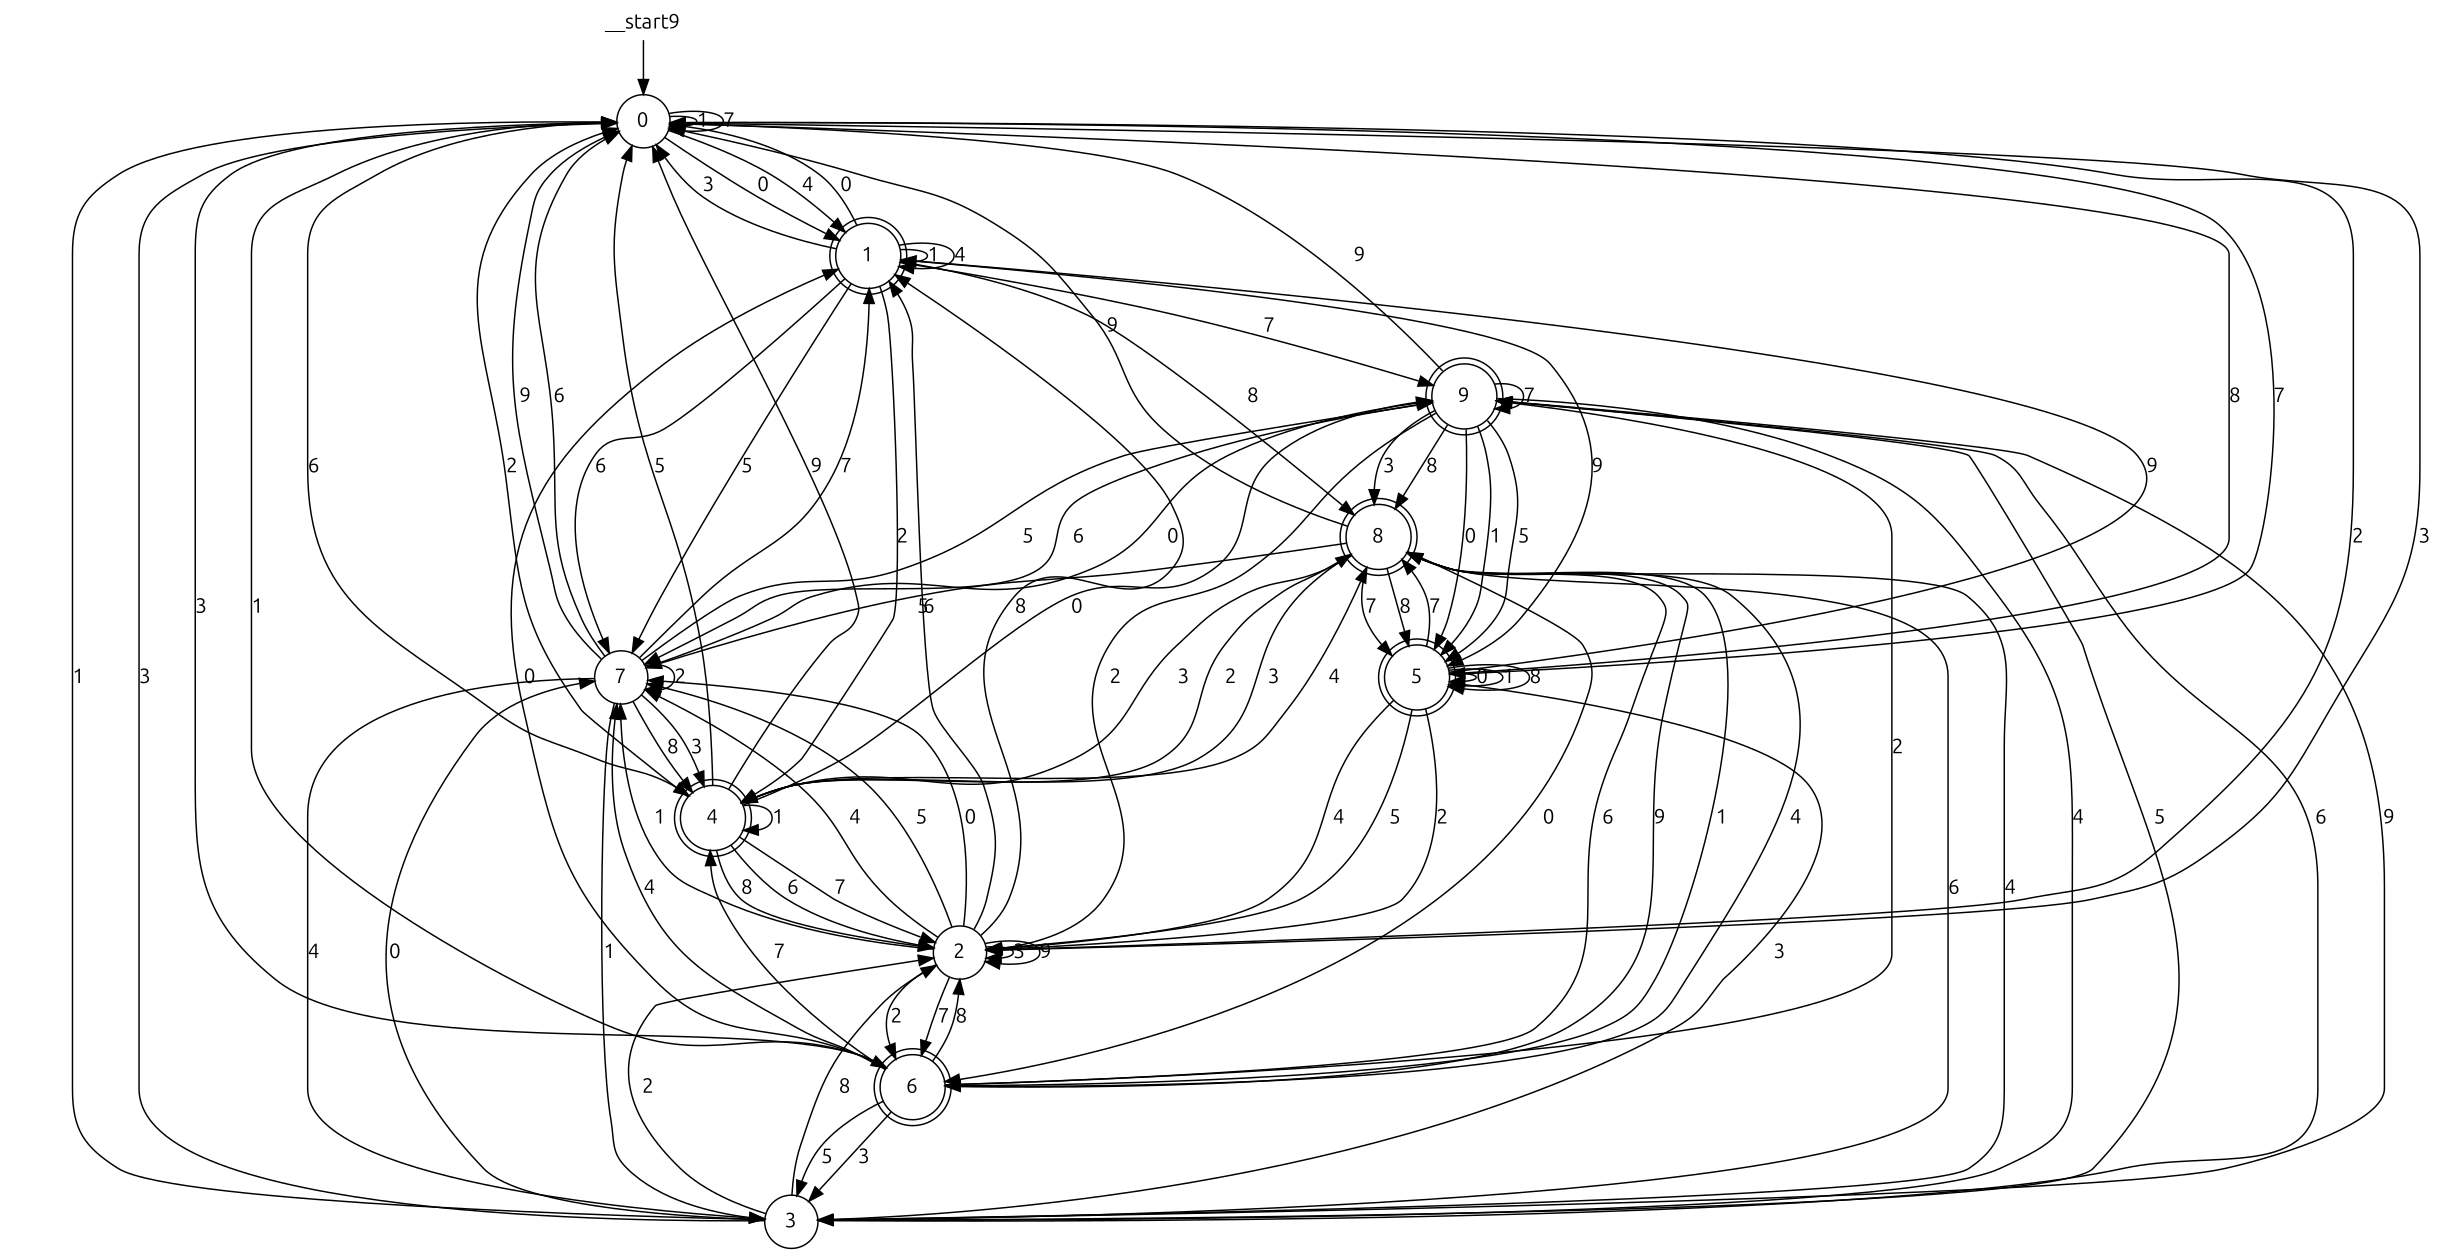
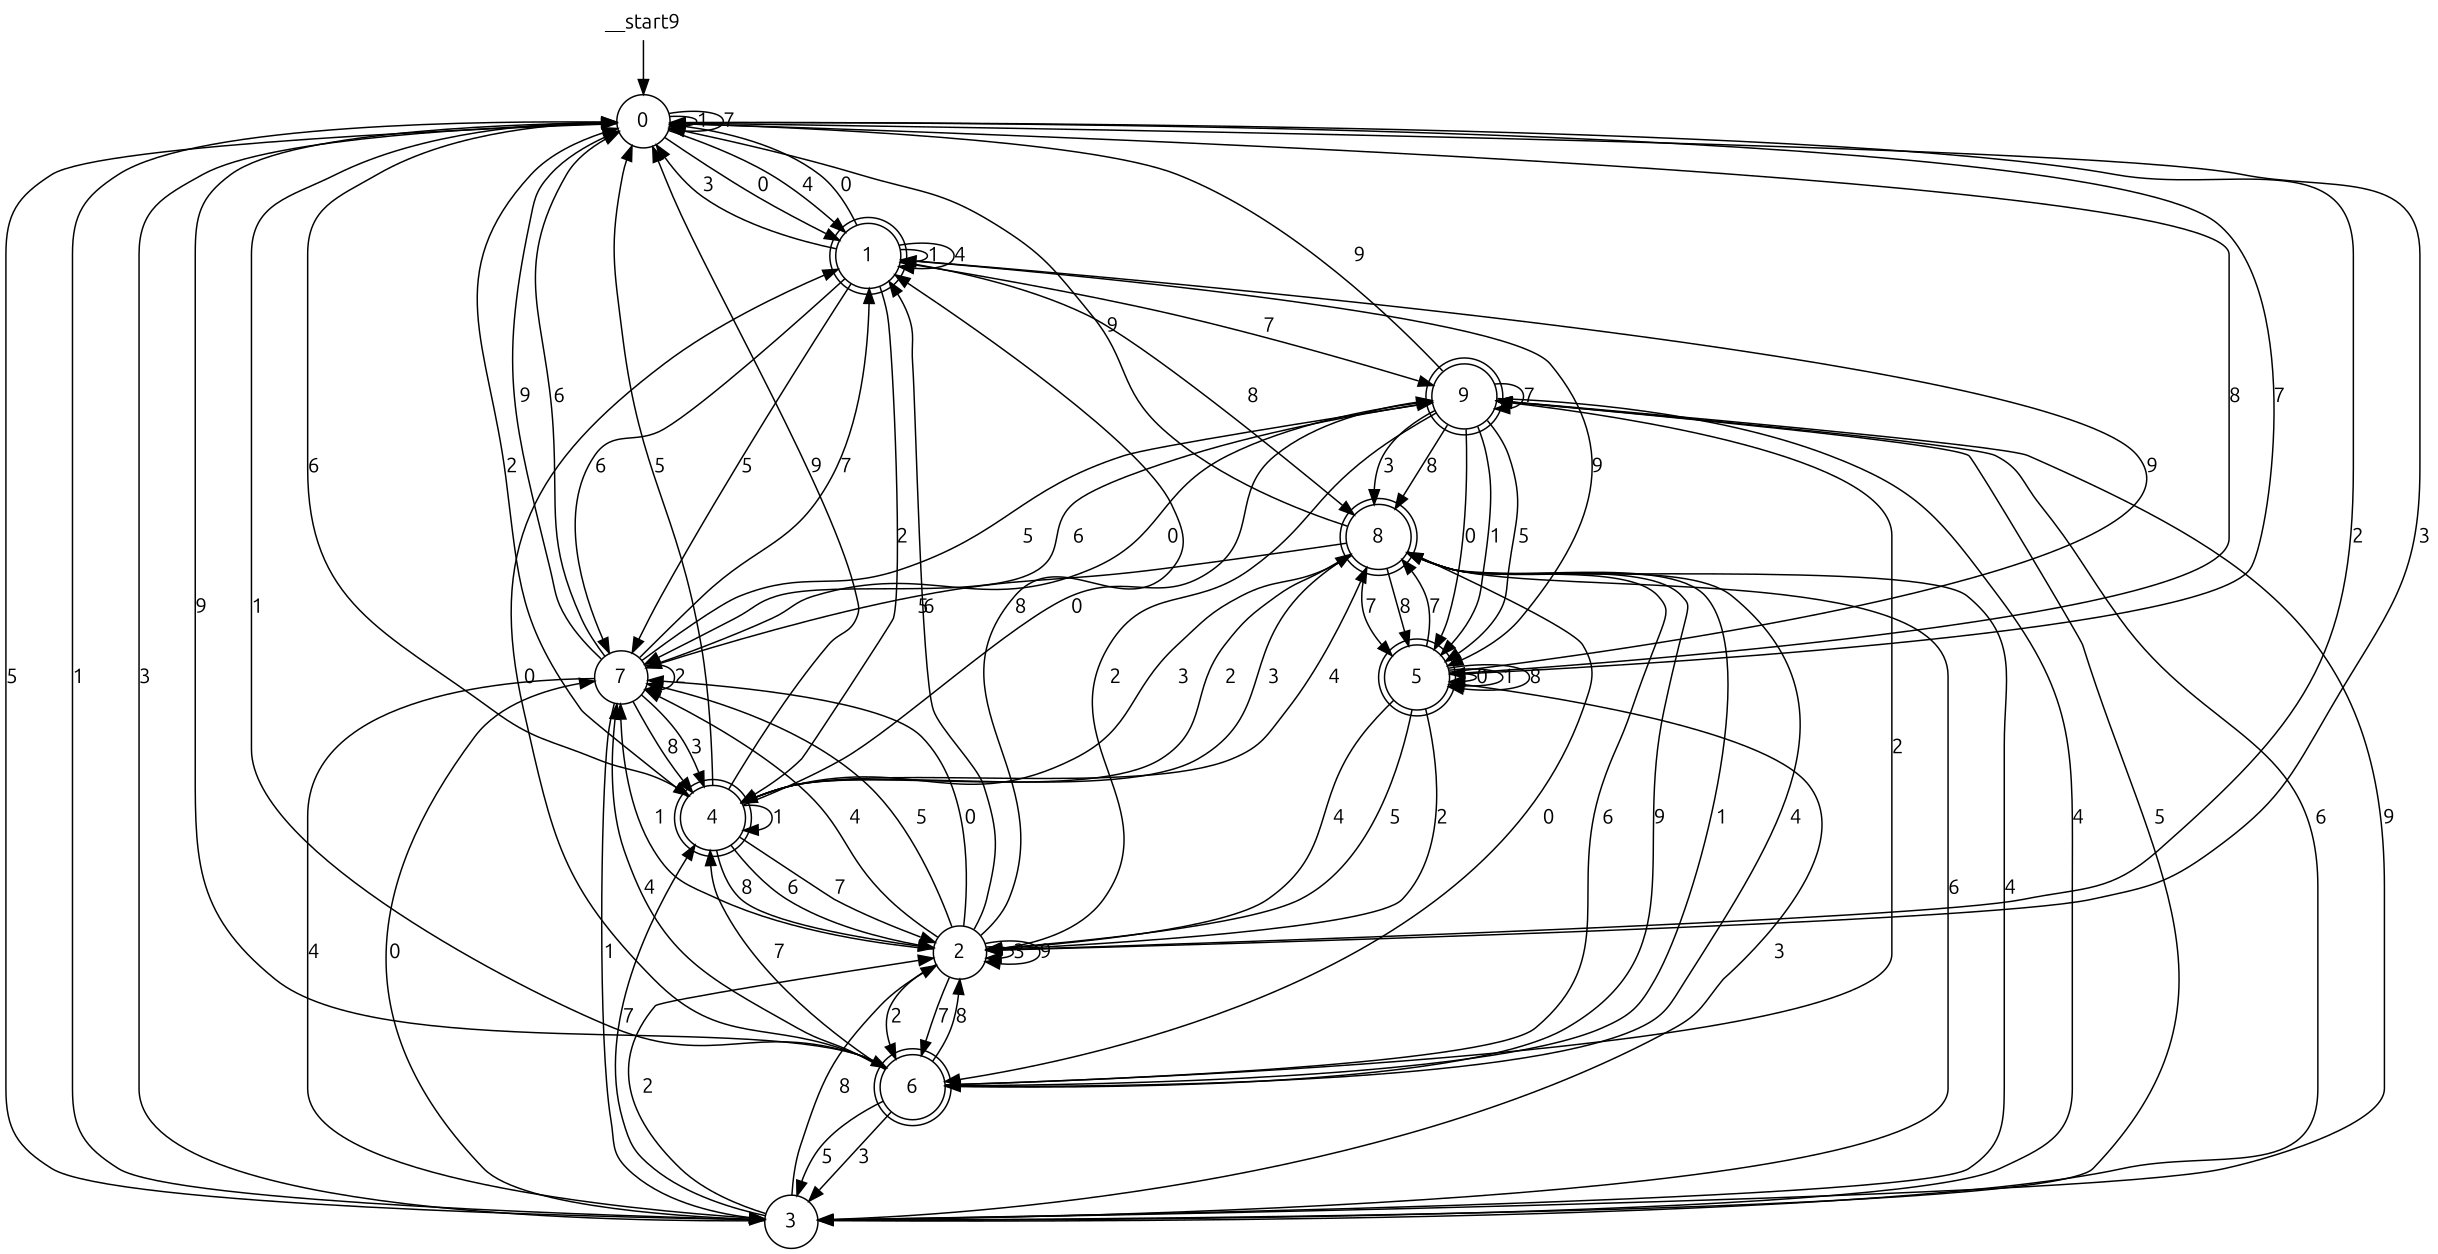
(202, 607) -> (202, 607)
none -> (6, 738)
none -> (616, 1072)
